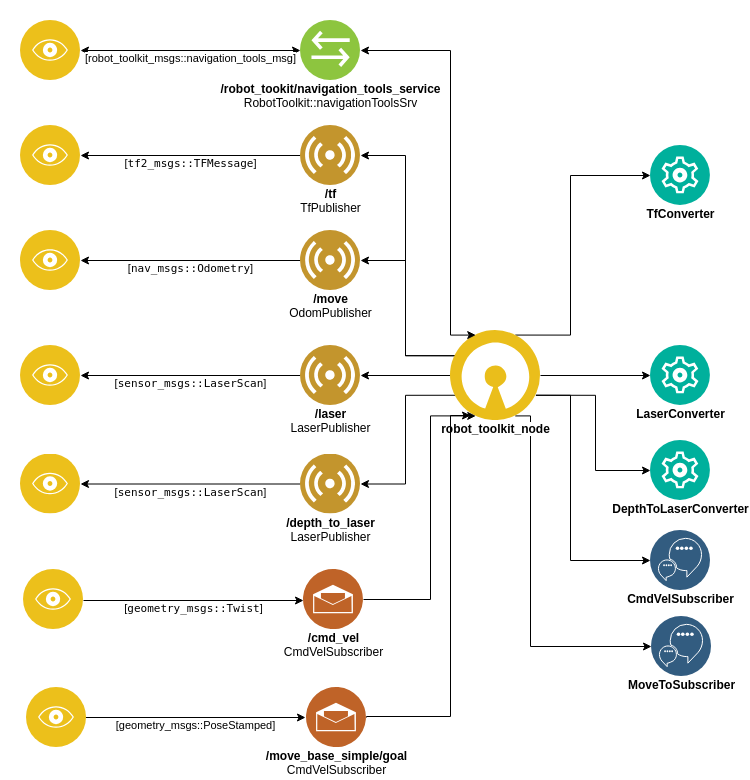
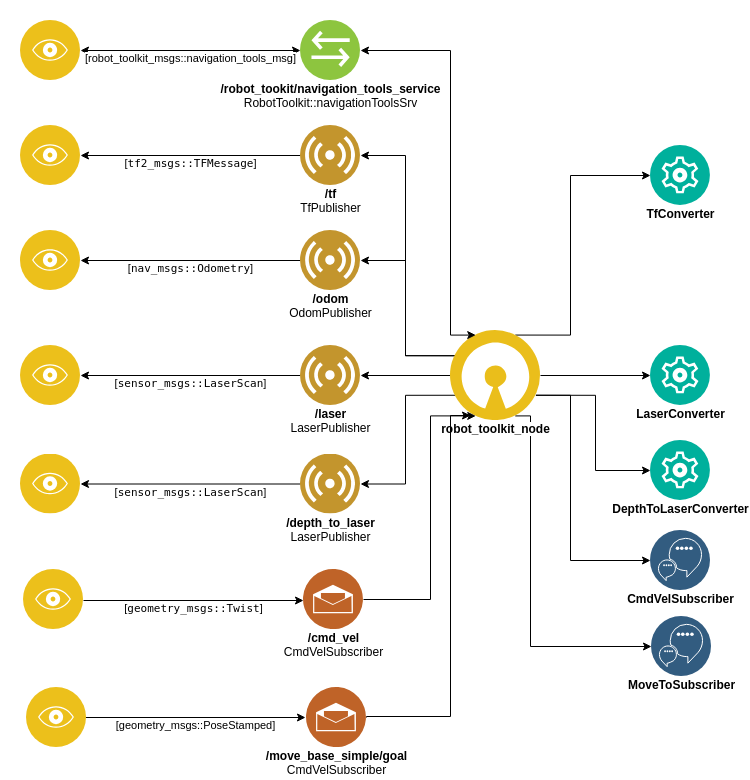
(331, 307) -> (331, 307)
